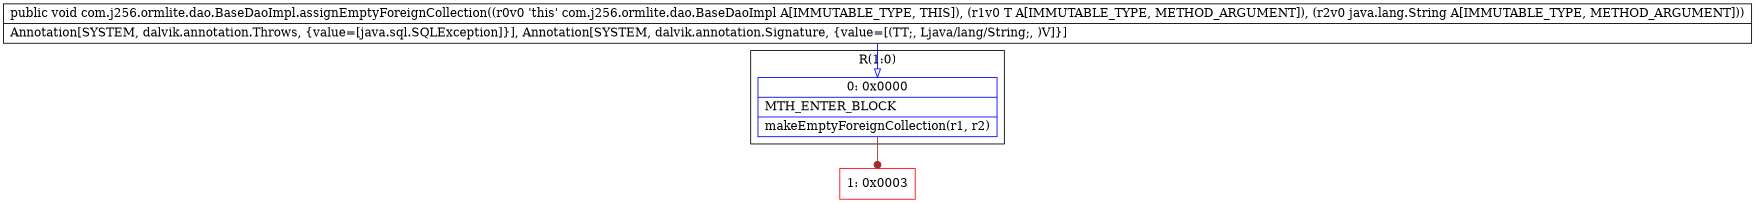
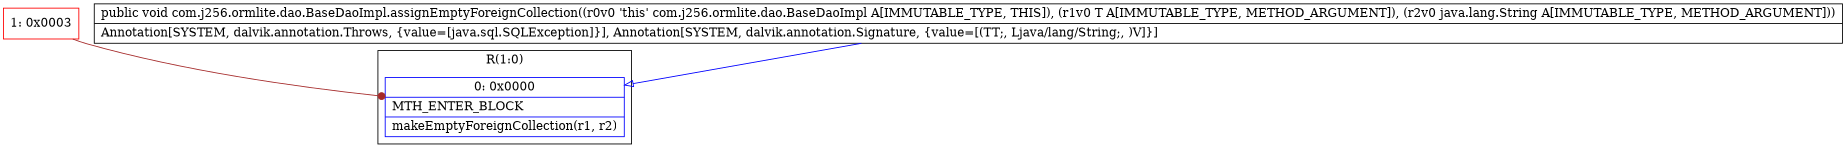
(878, 150) -> (224, 74)
